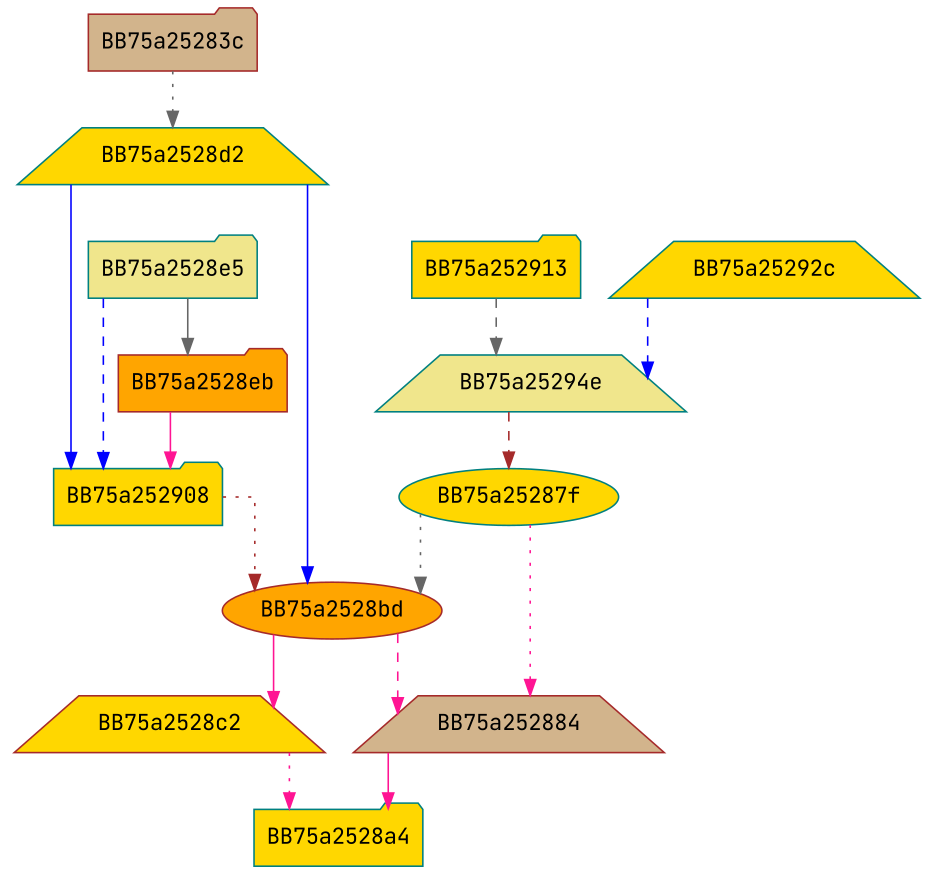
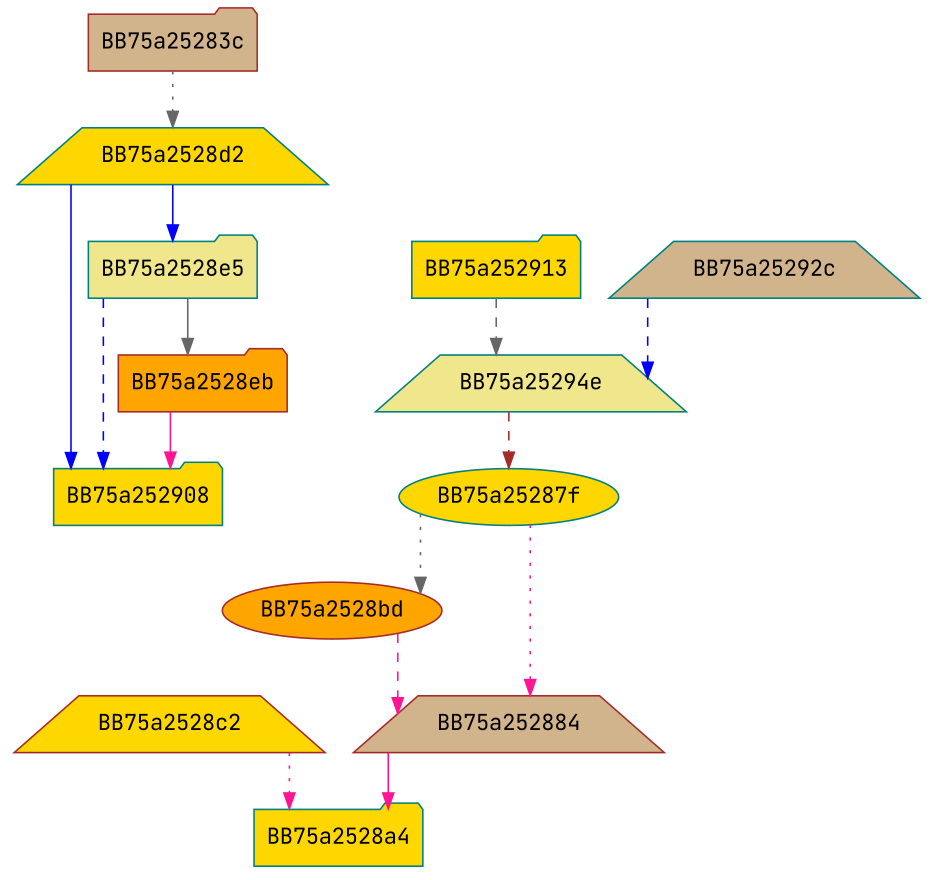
(764, 270) -> (764, 270)
(308, 376) -> (173, 205)
(255, 520) -> none
(274, 663) -> none
